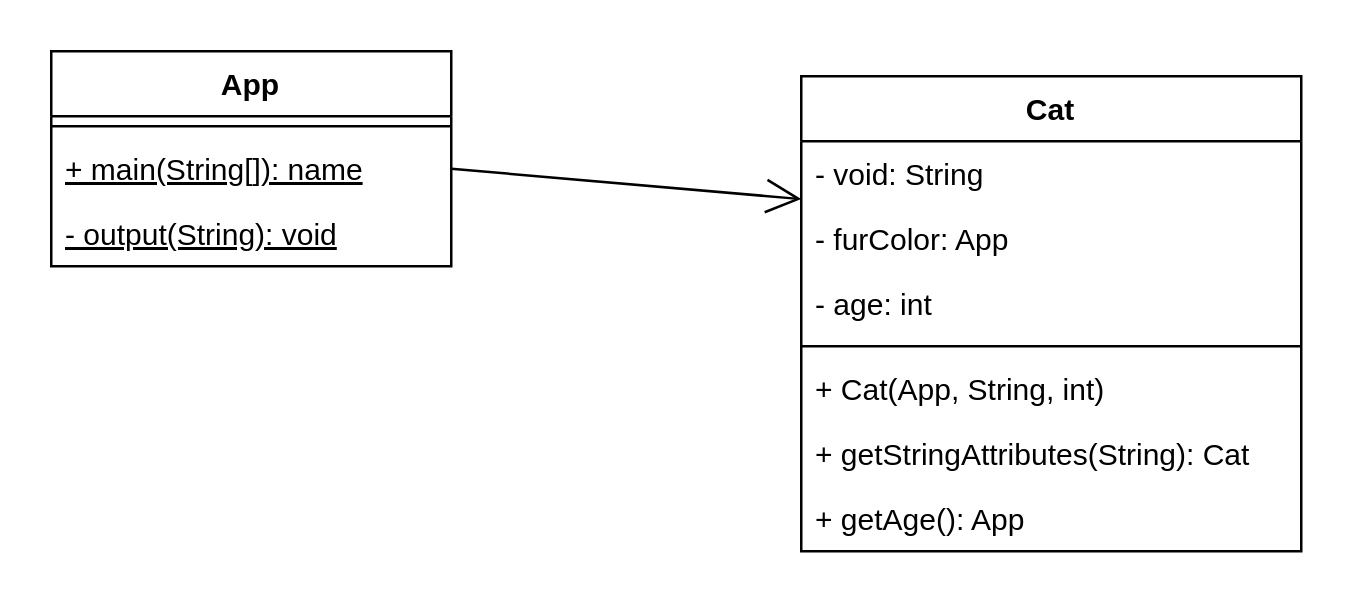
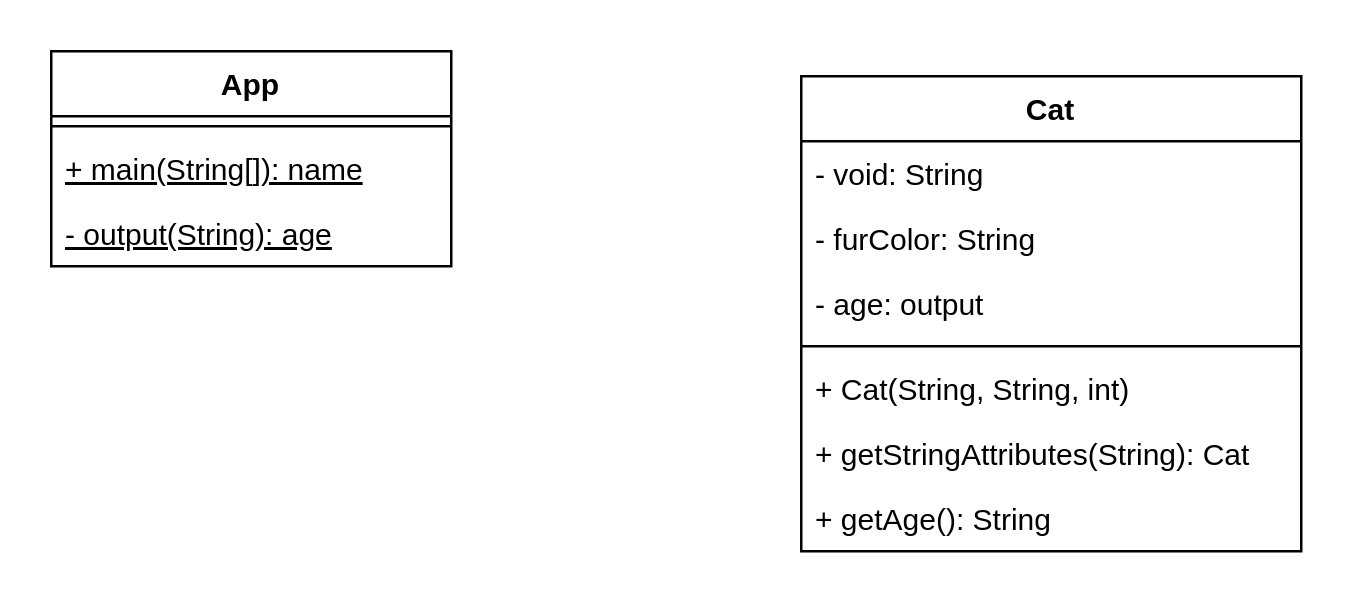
(625, 184) -> none
(230, 235) -> (226, 235)
(925, 240) -> (947, 240)
(883, 305) -> (913, 305)
(981, 390) -> (1002, 390)
(929, 520) -> (951, 520)
